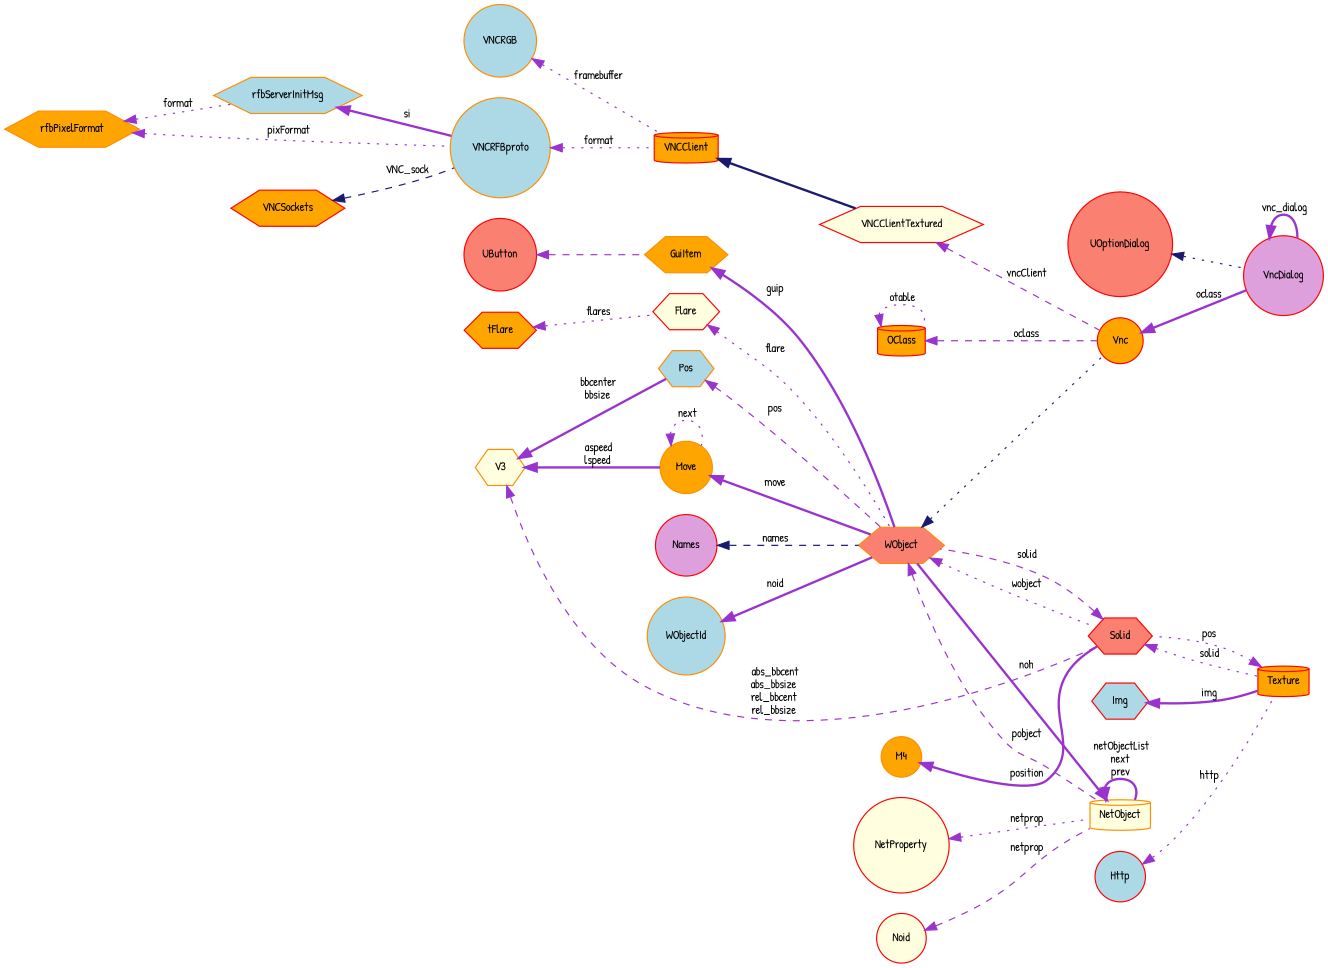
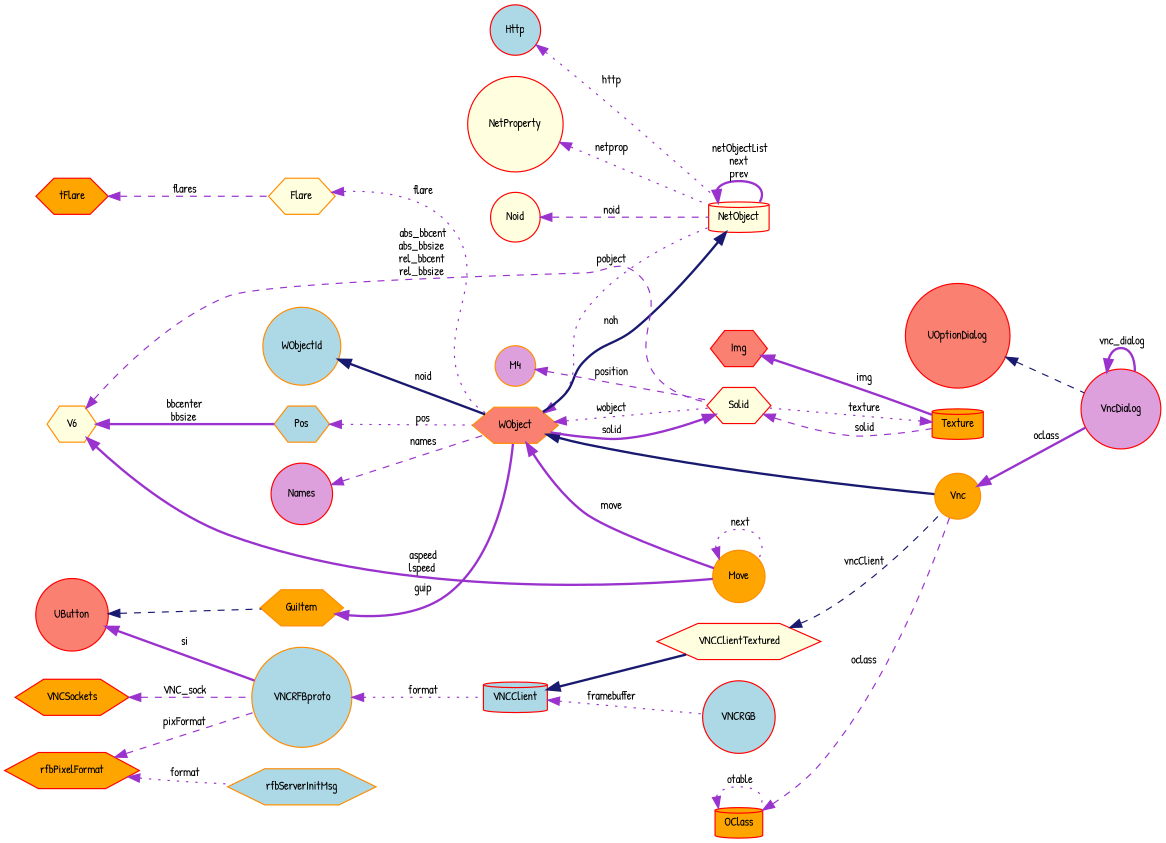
(500, 41) -> (739, 717)
(601, 99) -> (631, 708)
(400, 123) -> (186, 656)
(72, 129) -> (72, 771)
(297, 141) -> (190, 733)
(686, 148) -> (515, 697)
(400, 185) -> (196, 697)
(596, 255) -> (191, 611)
(1214, 262) -> (1050, 377)
(1023, 289) -> (876, 574)
(686, 312) -> (302, 196)
(600, 320) -> (194, 196)
(1120, 341) -> (958, 496)
(1017, 438) -> (746, 471)
(800, 455) -> (407, 425)
(500, 467) -> (72, 424)
(797, 507) -> (612, 528)
(794, 545) -> (413, 458)
(1022, 568) -> (628, 438)
(803, 587) -> (418, 389)
(1208, 634) -> (863, 408)
(1120, 636) -> (739, 406)
(1206, 664) -> (852, 436)
(1004, 671) -> (632, 331)
(1120, 701) -> (739, 349)
(979, 709) -> (601, 293)
(901, 757) -> (515, 366)
(1061, 760) -> (629, 386)
(1221, 783) -> (634, 126)
(1120, 815) -> (739, 217)
(1025, 848) -> (610, 211)
